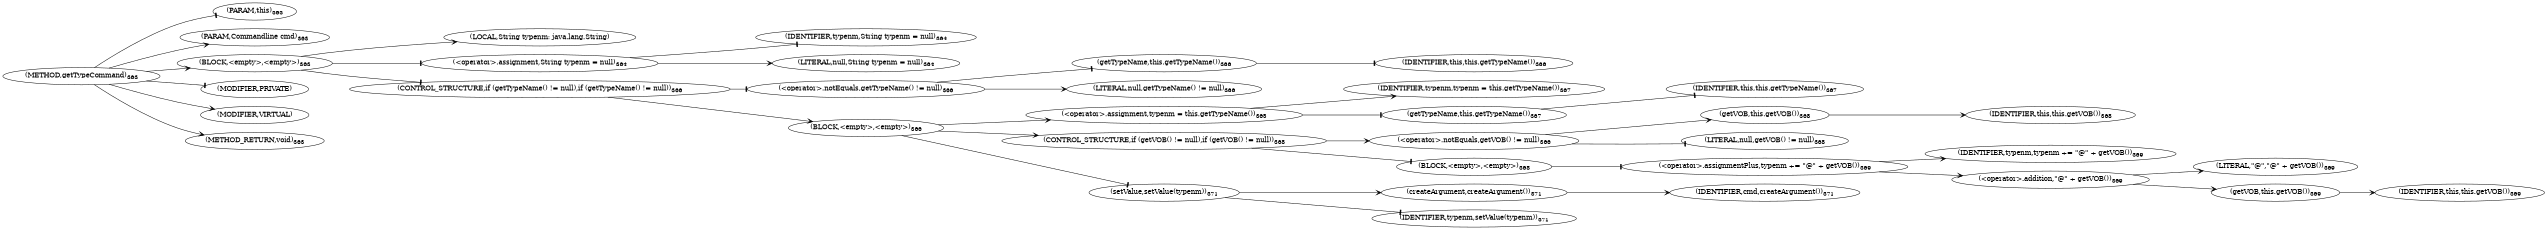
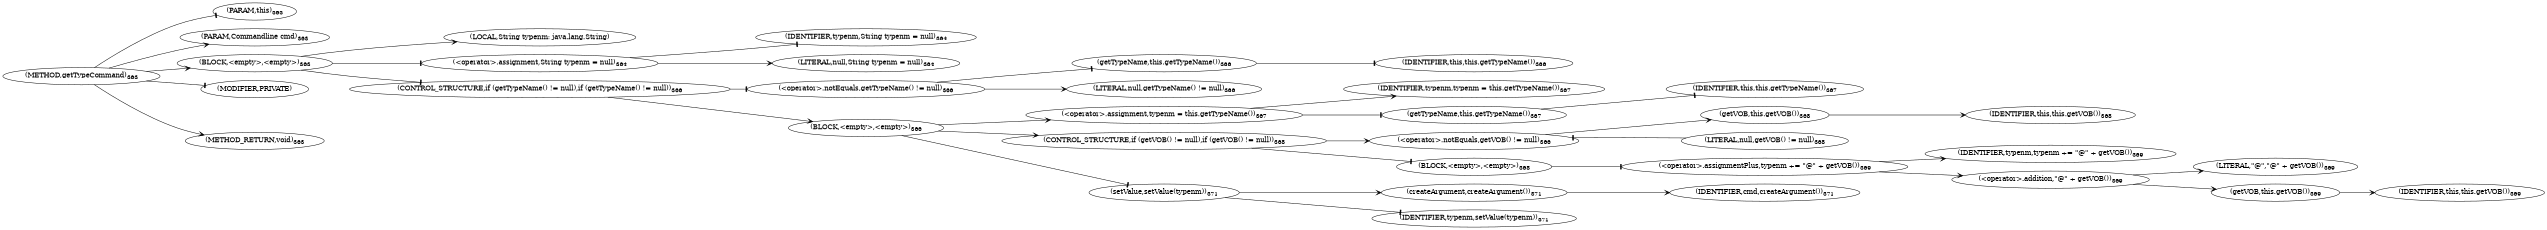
(1261, 114) -> (1261, 114)
(255, 115) -> none
(1628, 144) -> (1630, 138)
